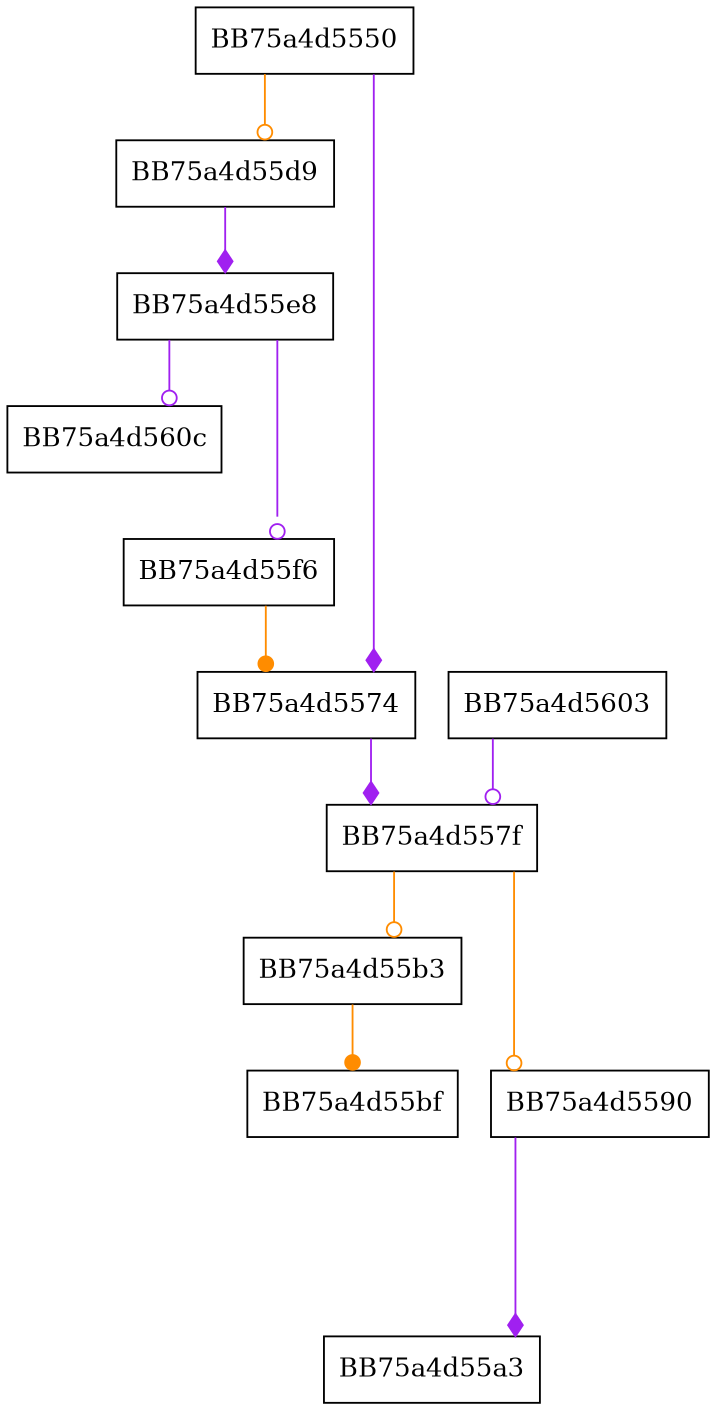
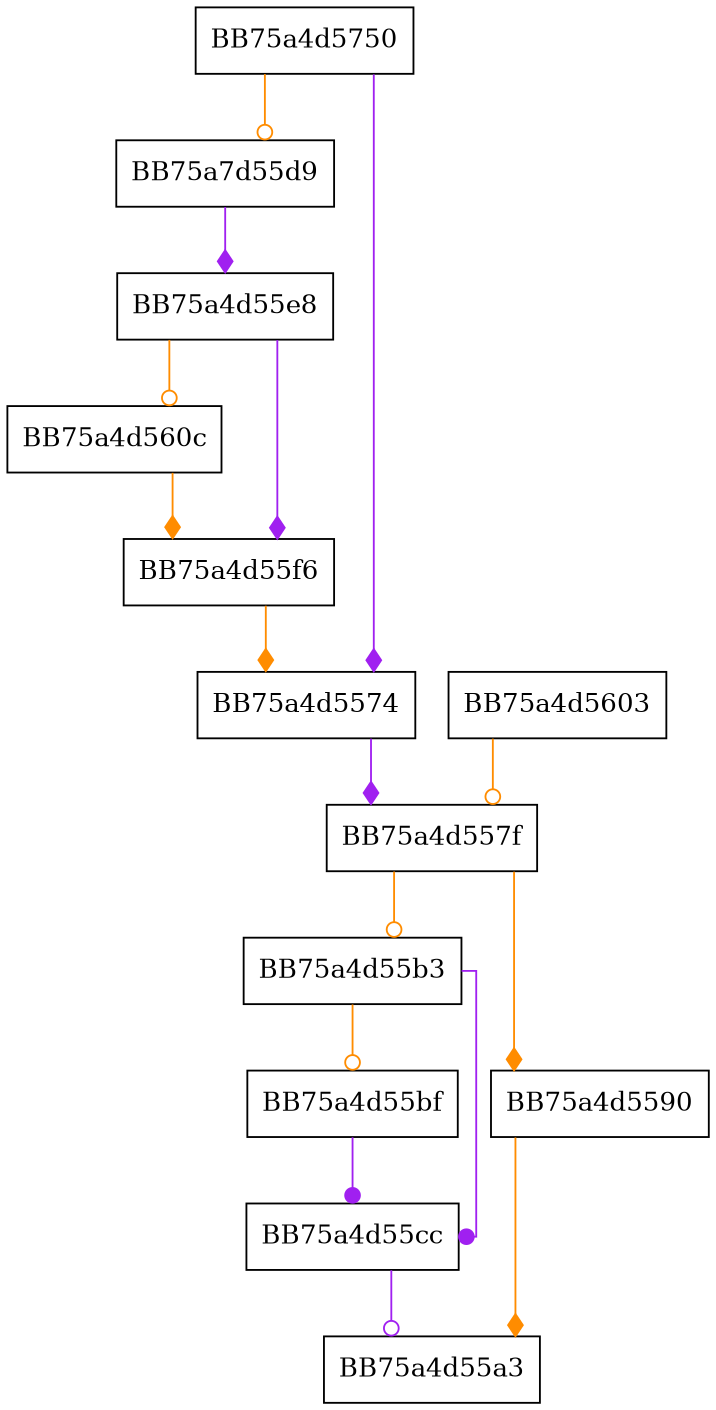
(305, 41) -> (305, 41)
(225, 174) -> (225, 174)
(169, 365) -> (169, 365)
(277, 428) -> (277, 428)
none -> (173, 494)
(266, 631) -> (266, 631)
(493, 764) -> (493, 764)
(514, 964) -> (514, 964)
(353, 1030) -> (353, 1030)
(515, 1226) -> (515, 1226)
none -> (353, 1237)
